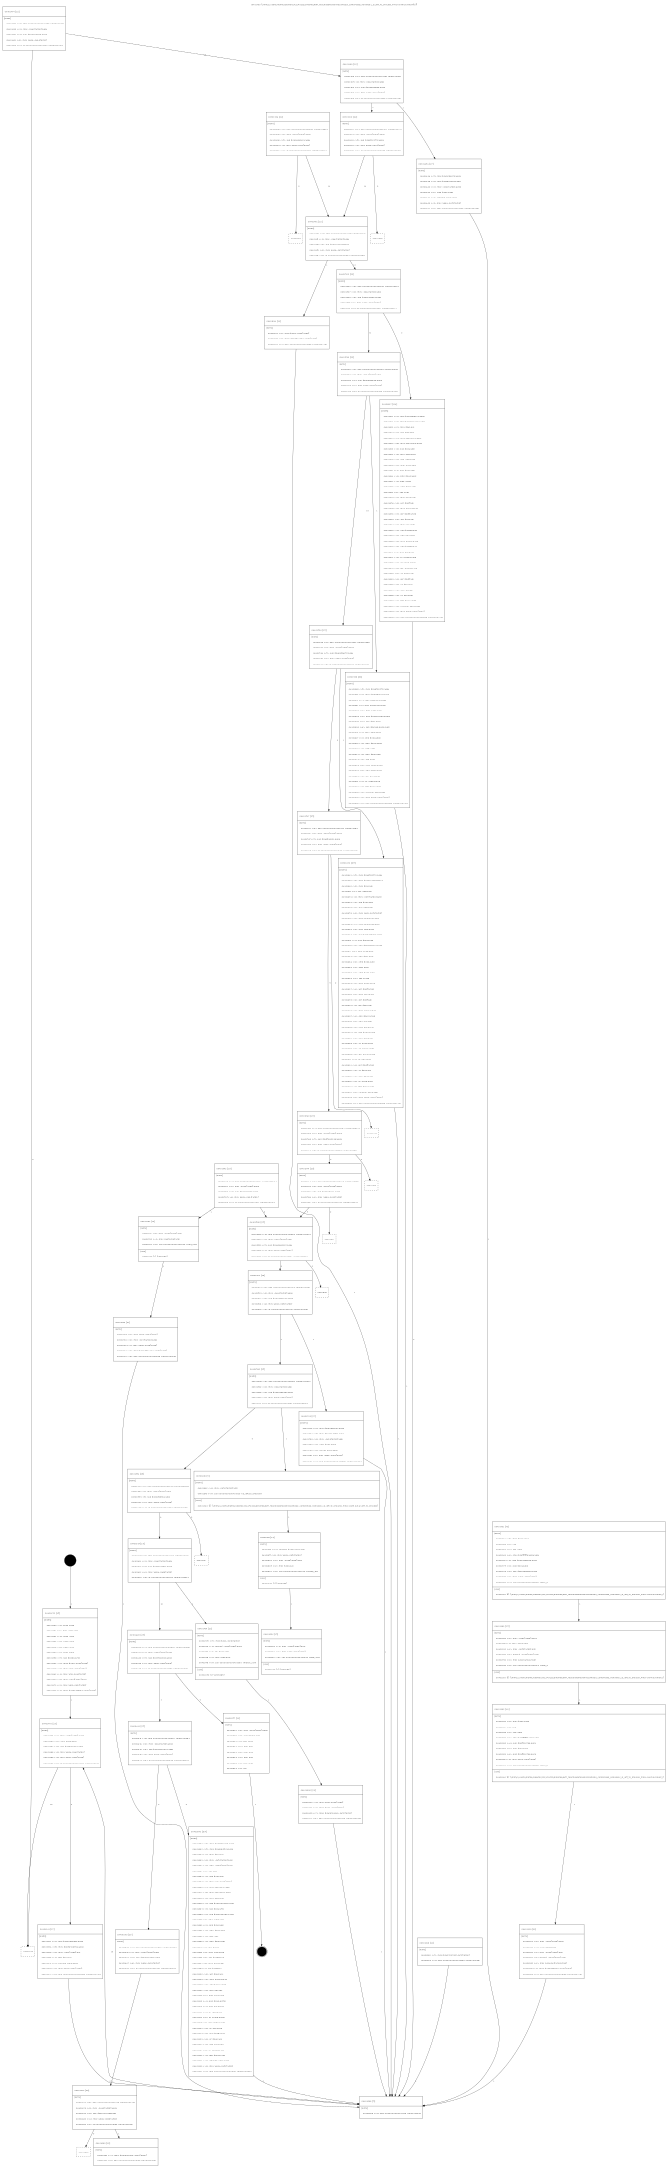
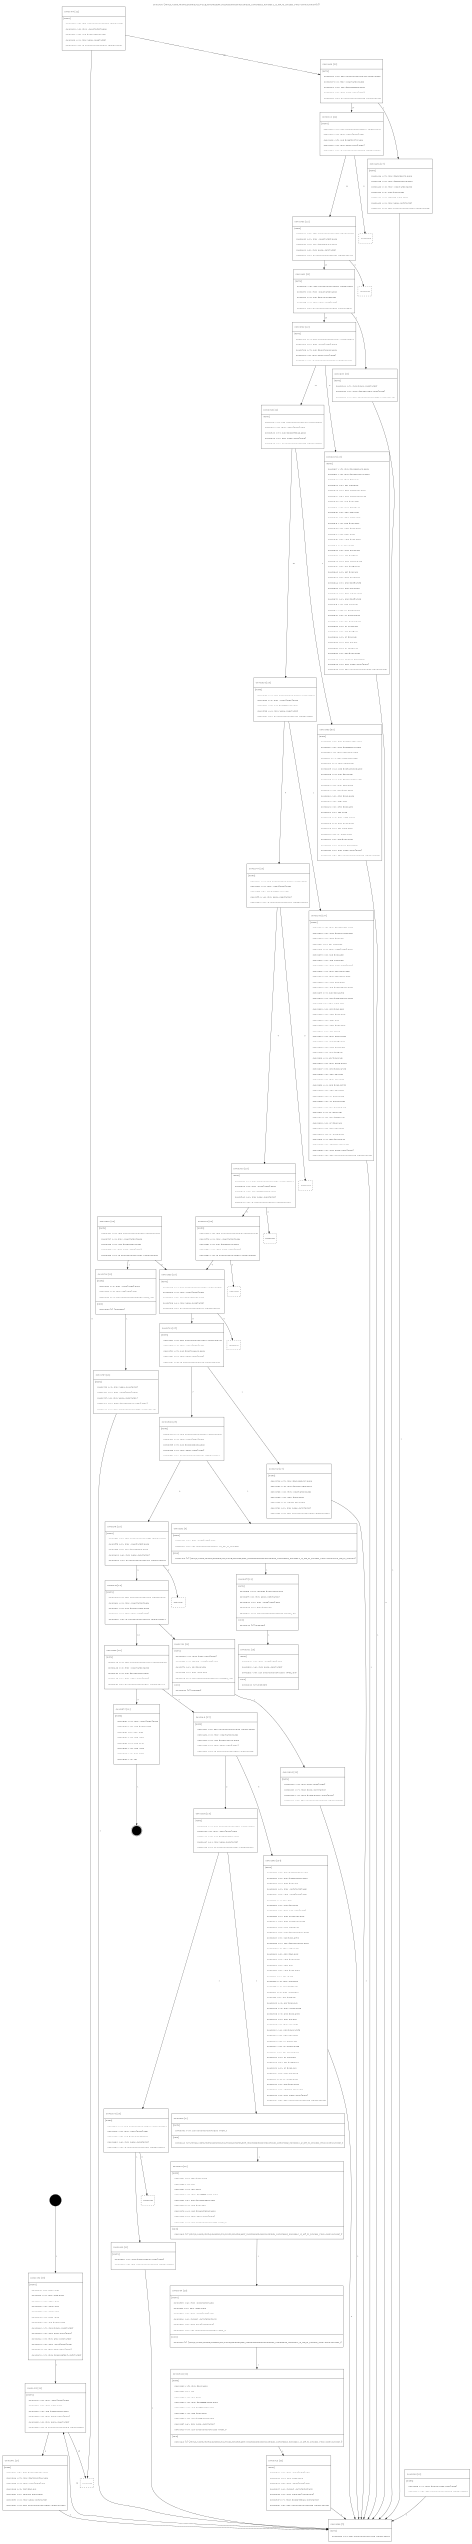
(354, 185) -> (338, 185)
none -> (258, 2131)
none -> (151, 2471)
